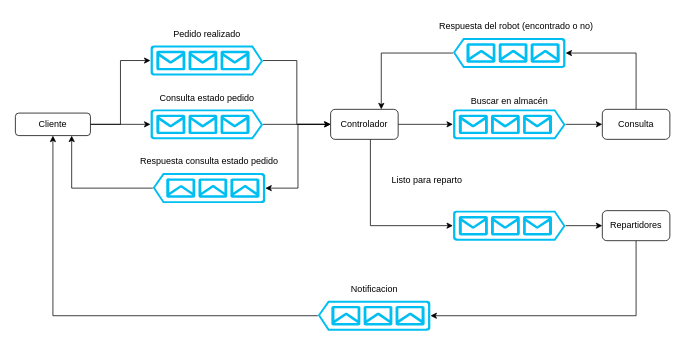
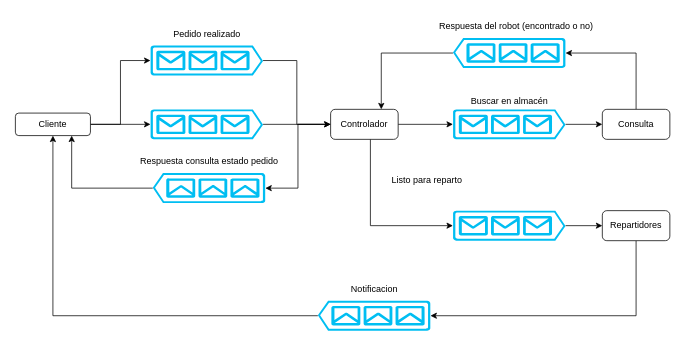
(207, 98) -> none
